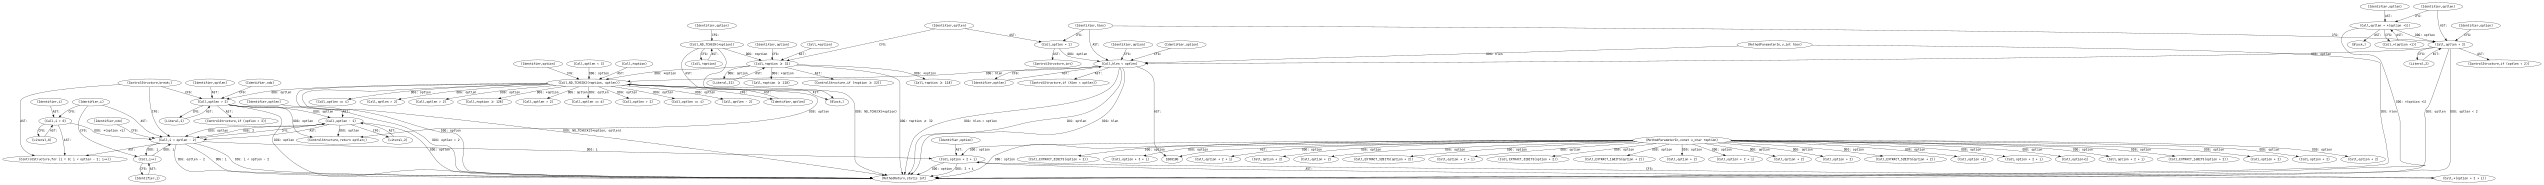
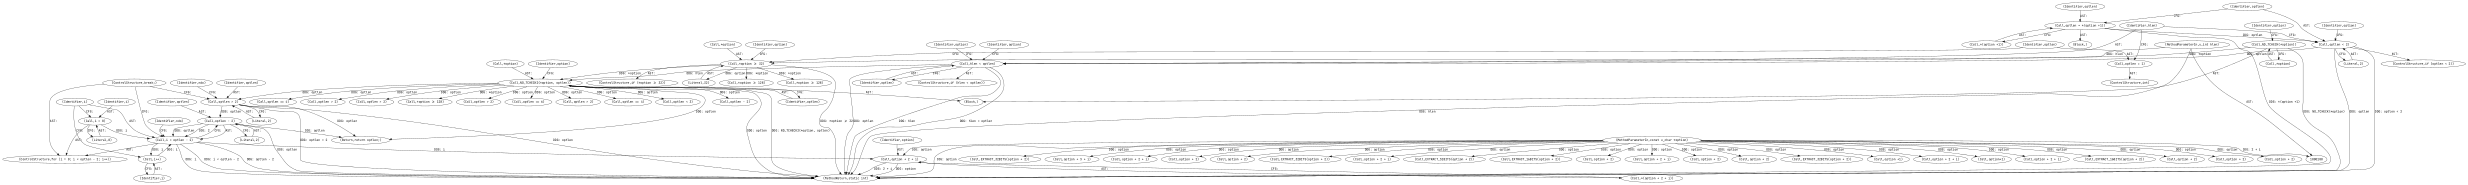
(1077, 58) -> none
(589, 72) -> (617, 91)
(1154, 108) -> (2246, 106)
(236, 121) -> none
(110, 131) -> (122, 131)
(337, 140) -> (361, 140)
(1265, 150) -> (2252, 150)
